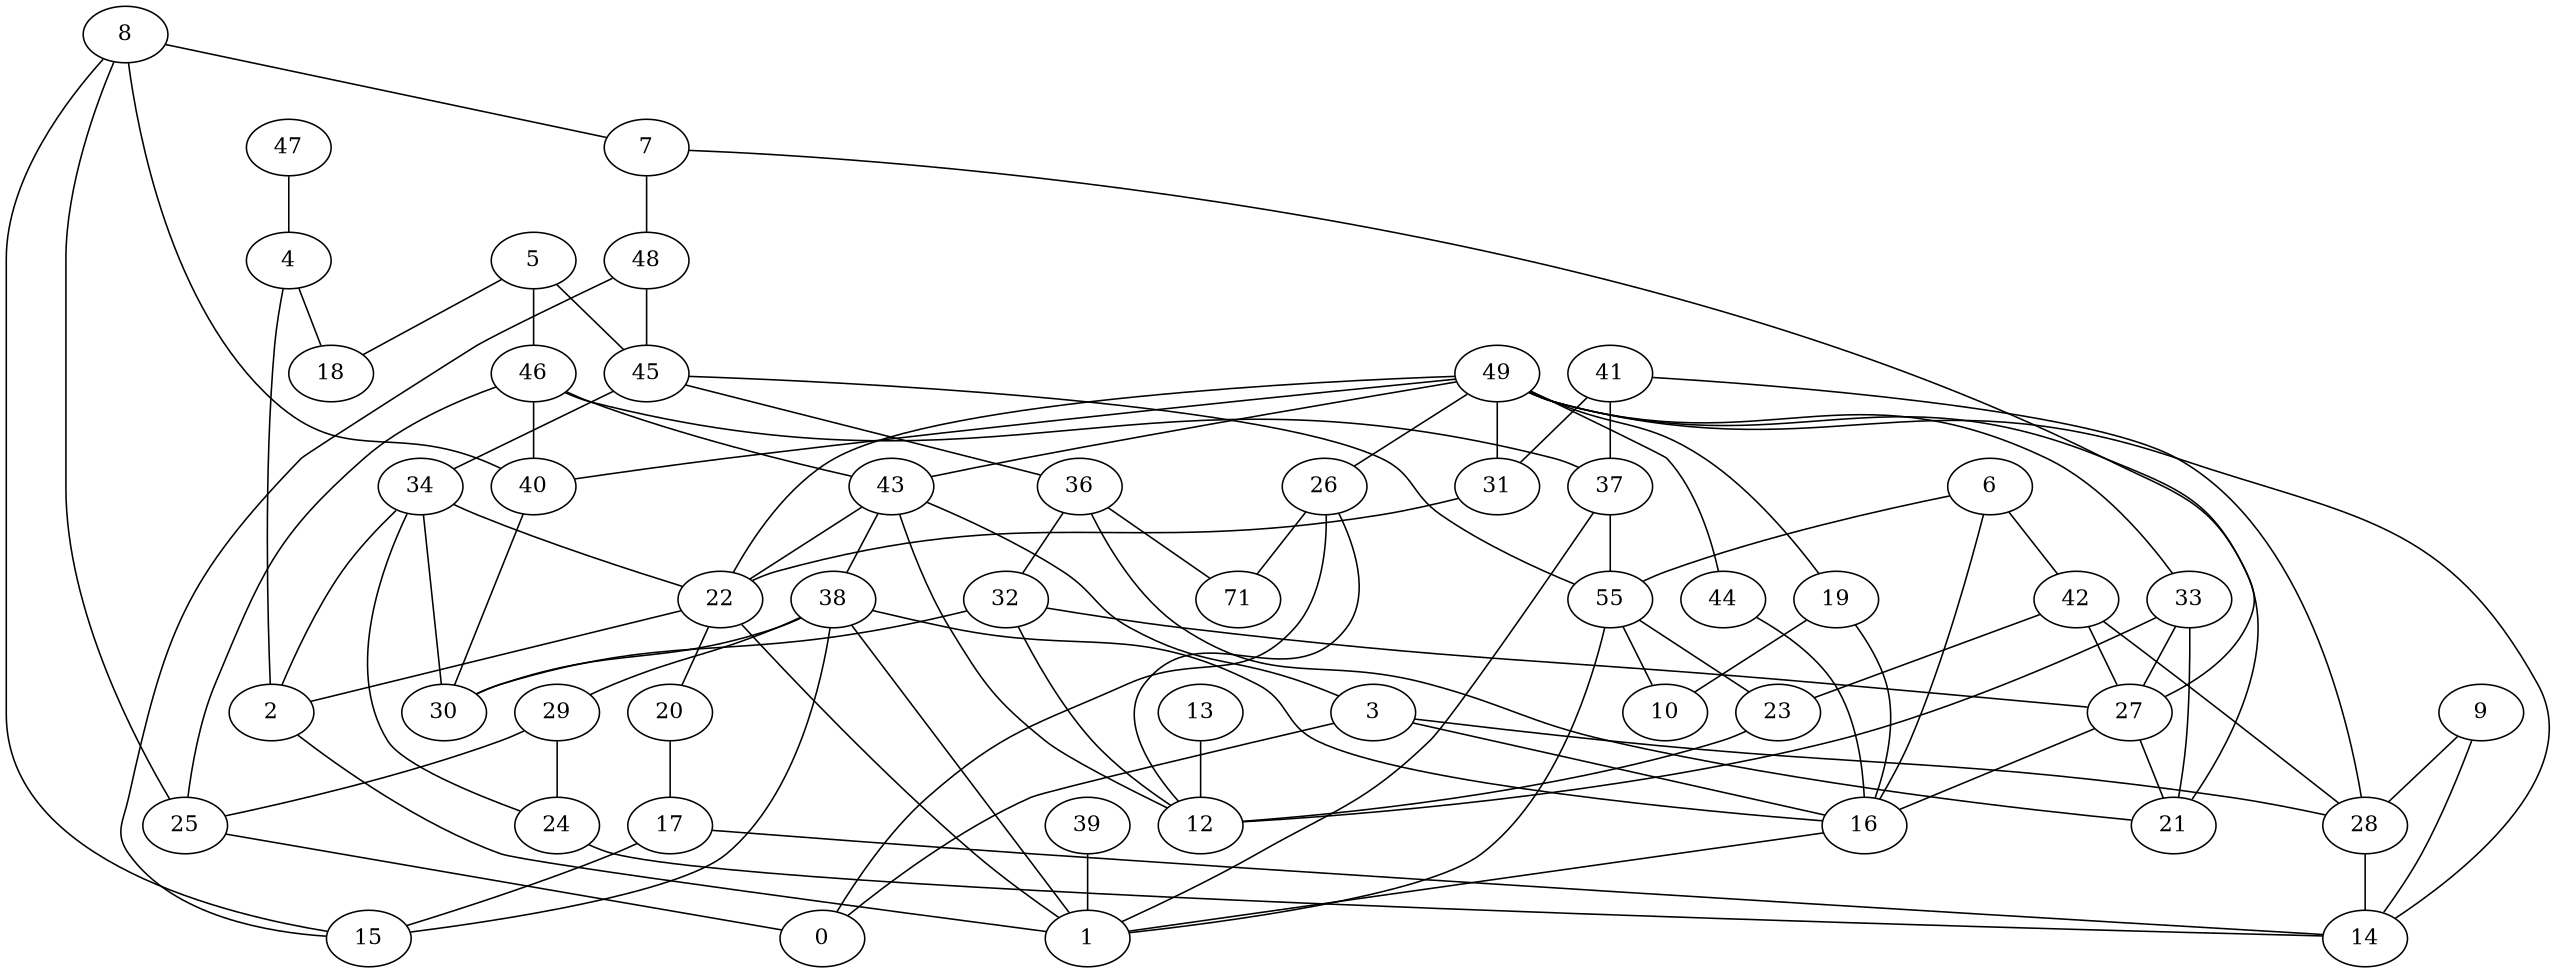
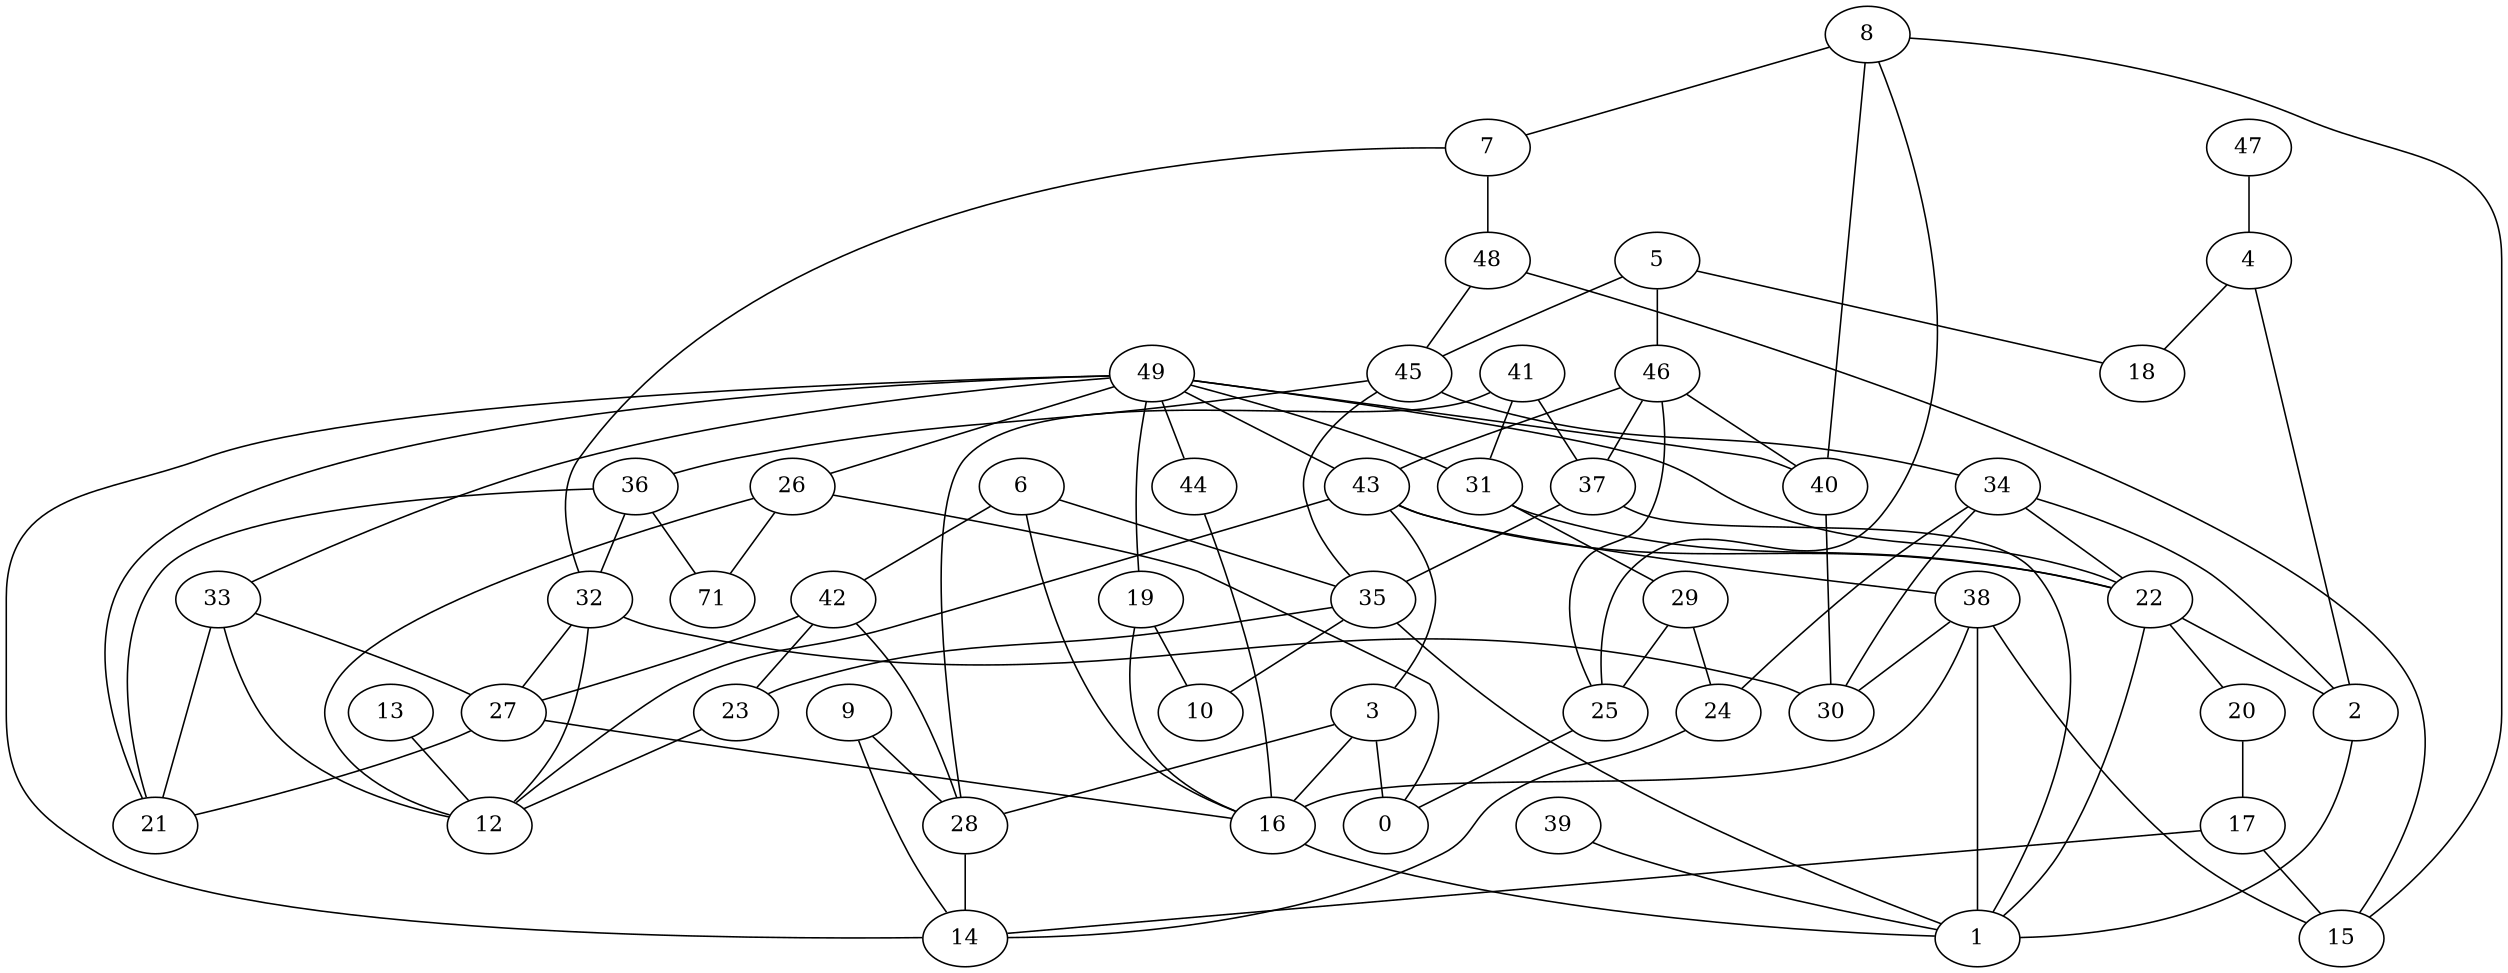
(1584, 276) -> (918, 227)
(1610, 600) -> (1373, 600)
(679, 661) -> (1565, 534)
